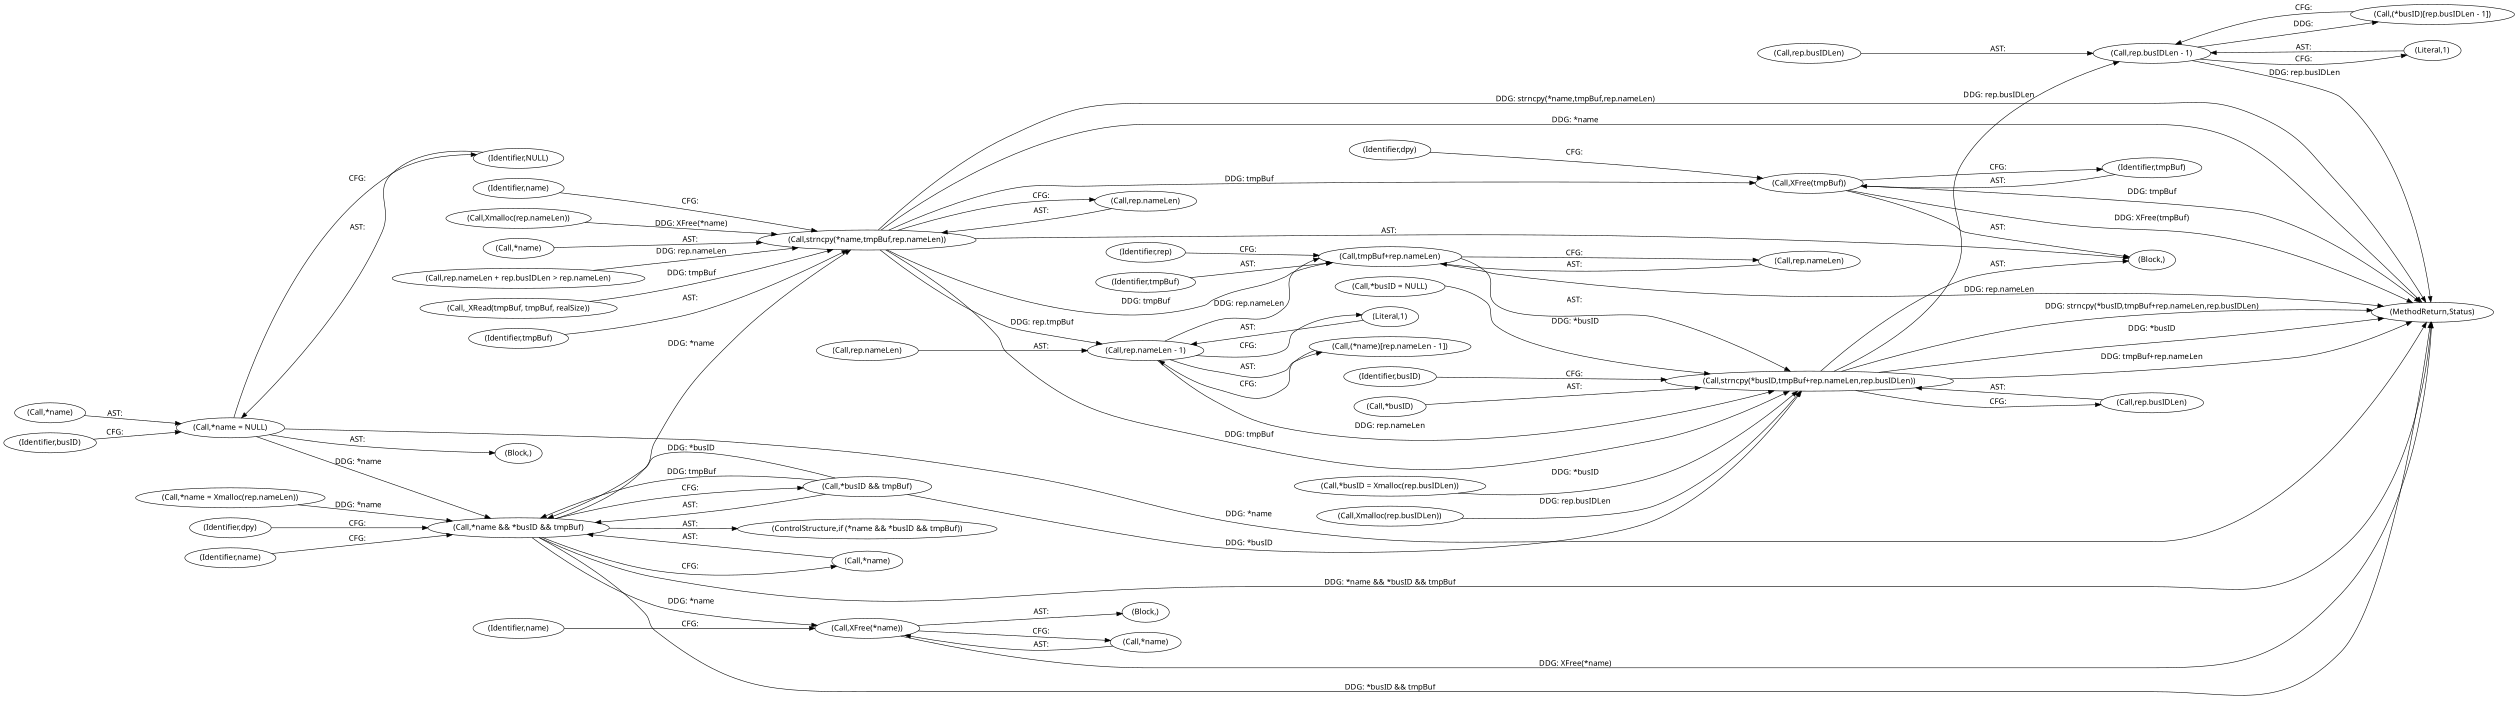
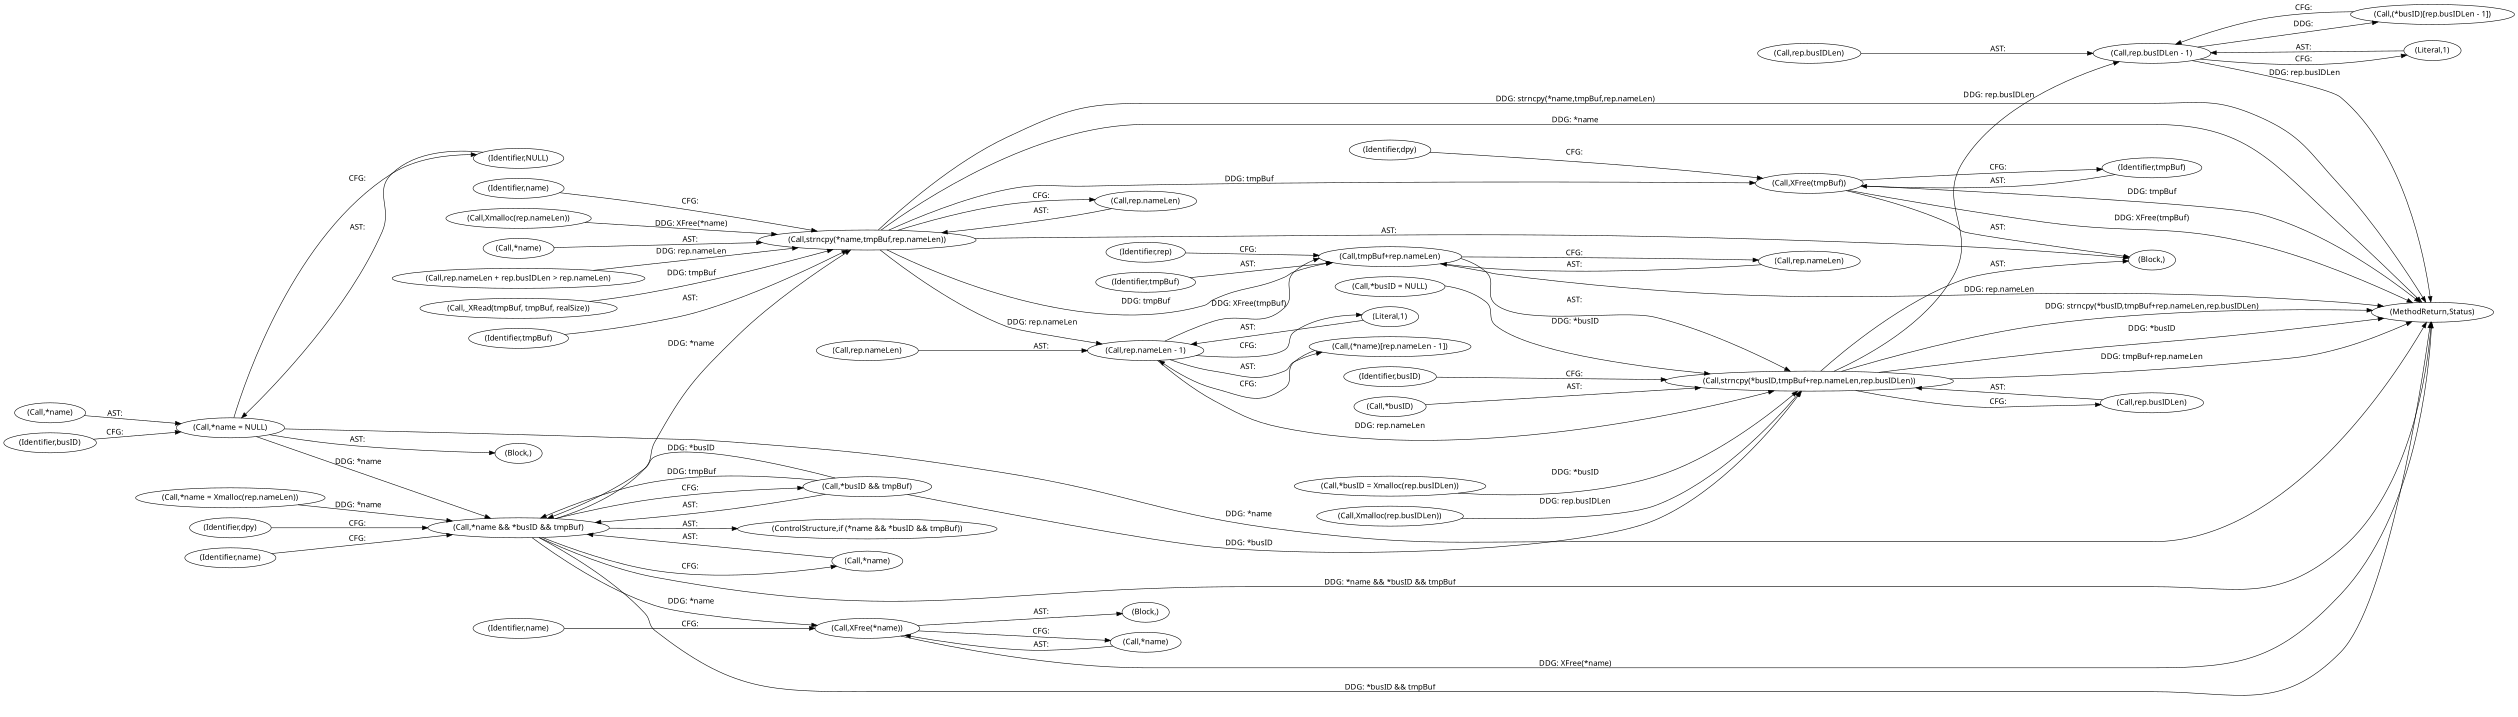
(1249, 304) -> (1249, 304)
(1042, 323) -> (1042, 323)
(1309, 458) -> none
